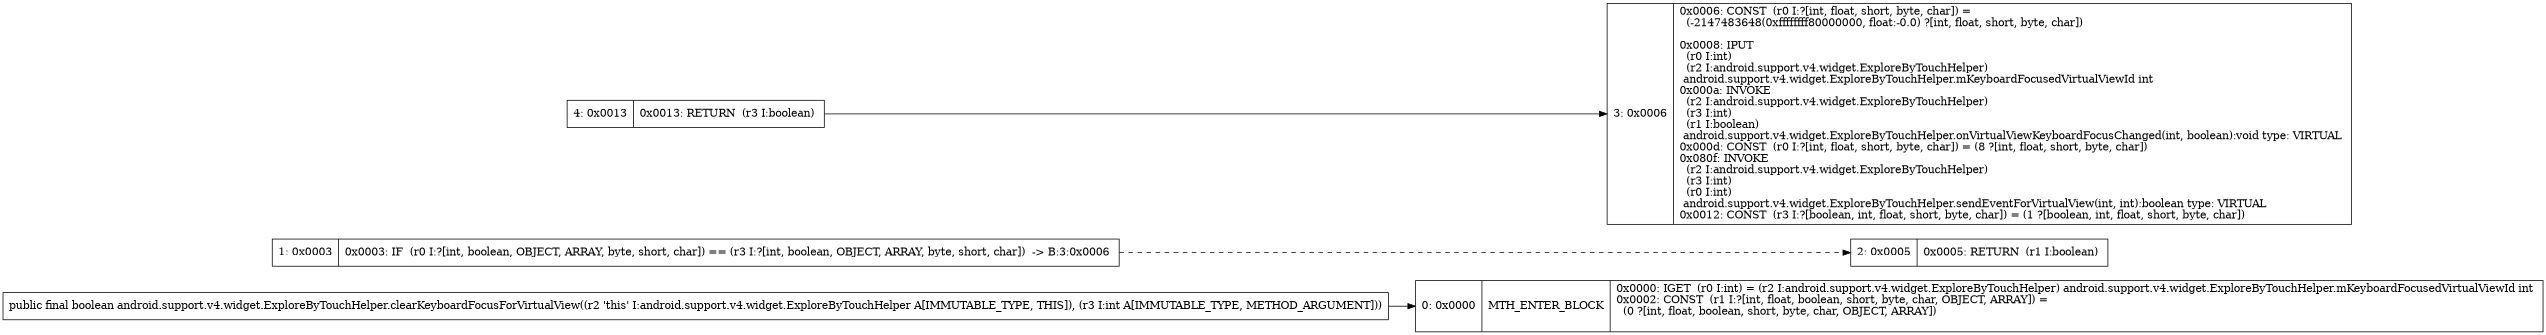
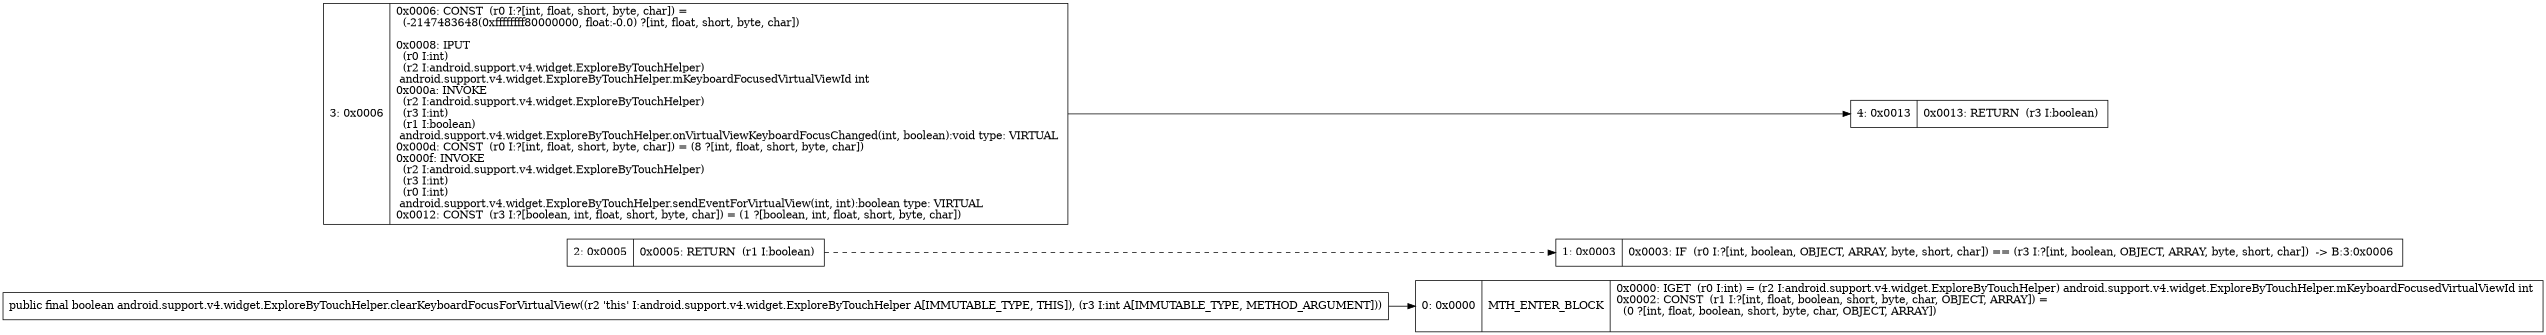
(1212, 114) -> (1455, 114)
(1727, 159) -> (444, 159)
(1481, 253) -> (1186, 253)
